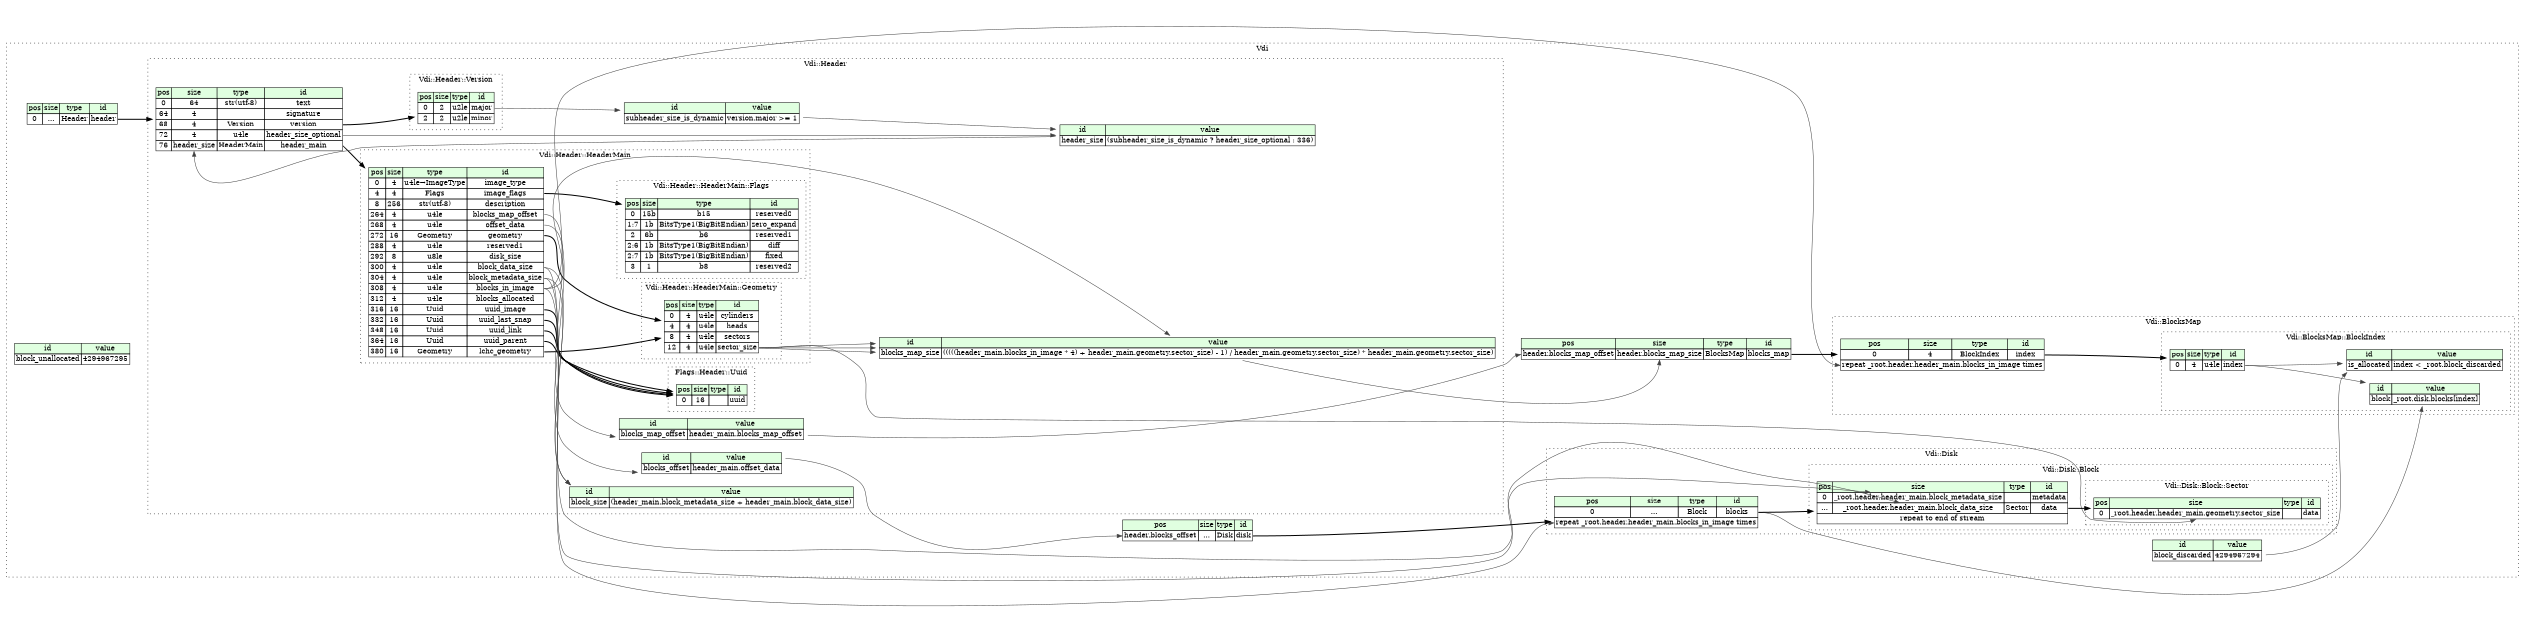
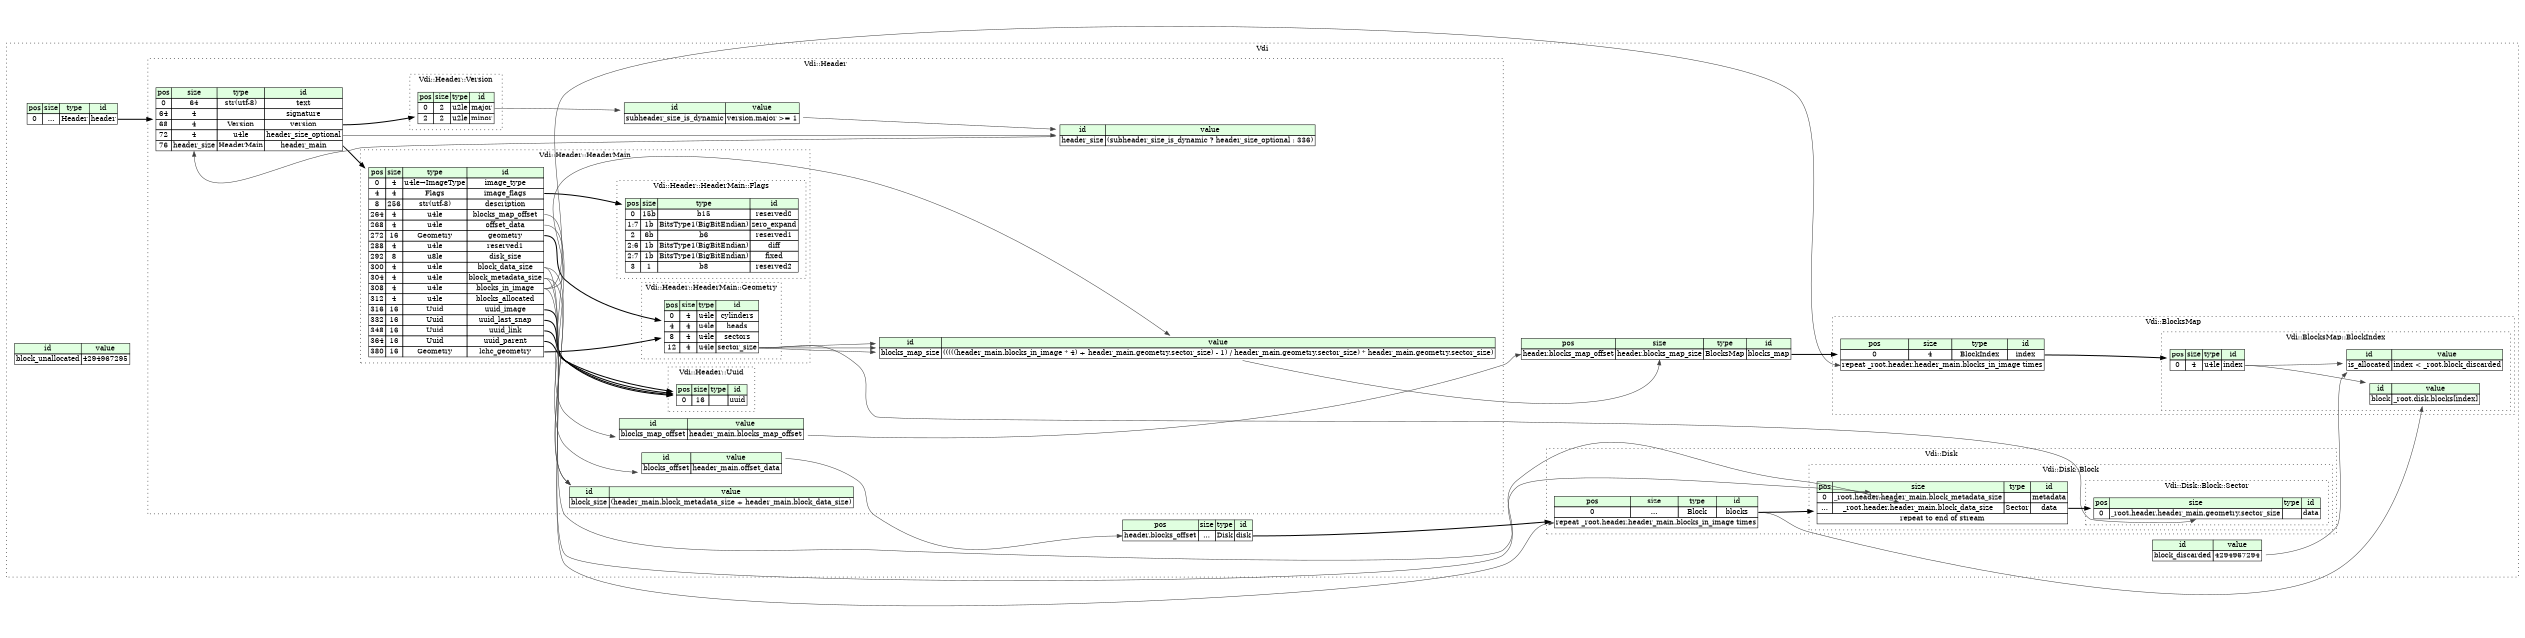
(711, 373) -> (711, 373)
